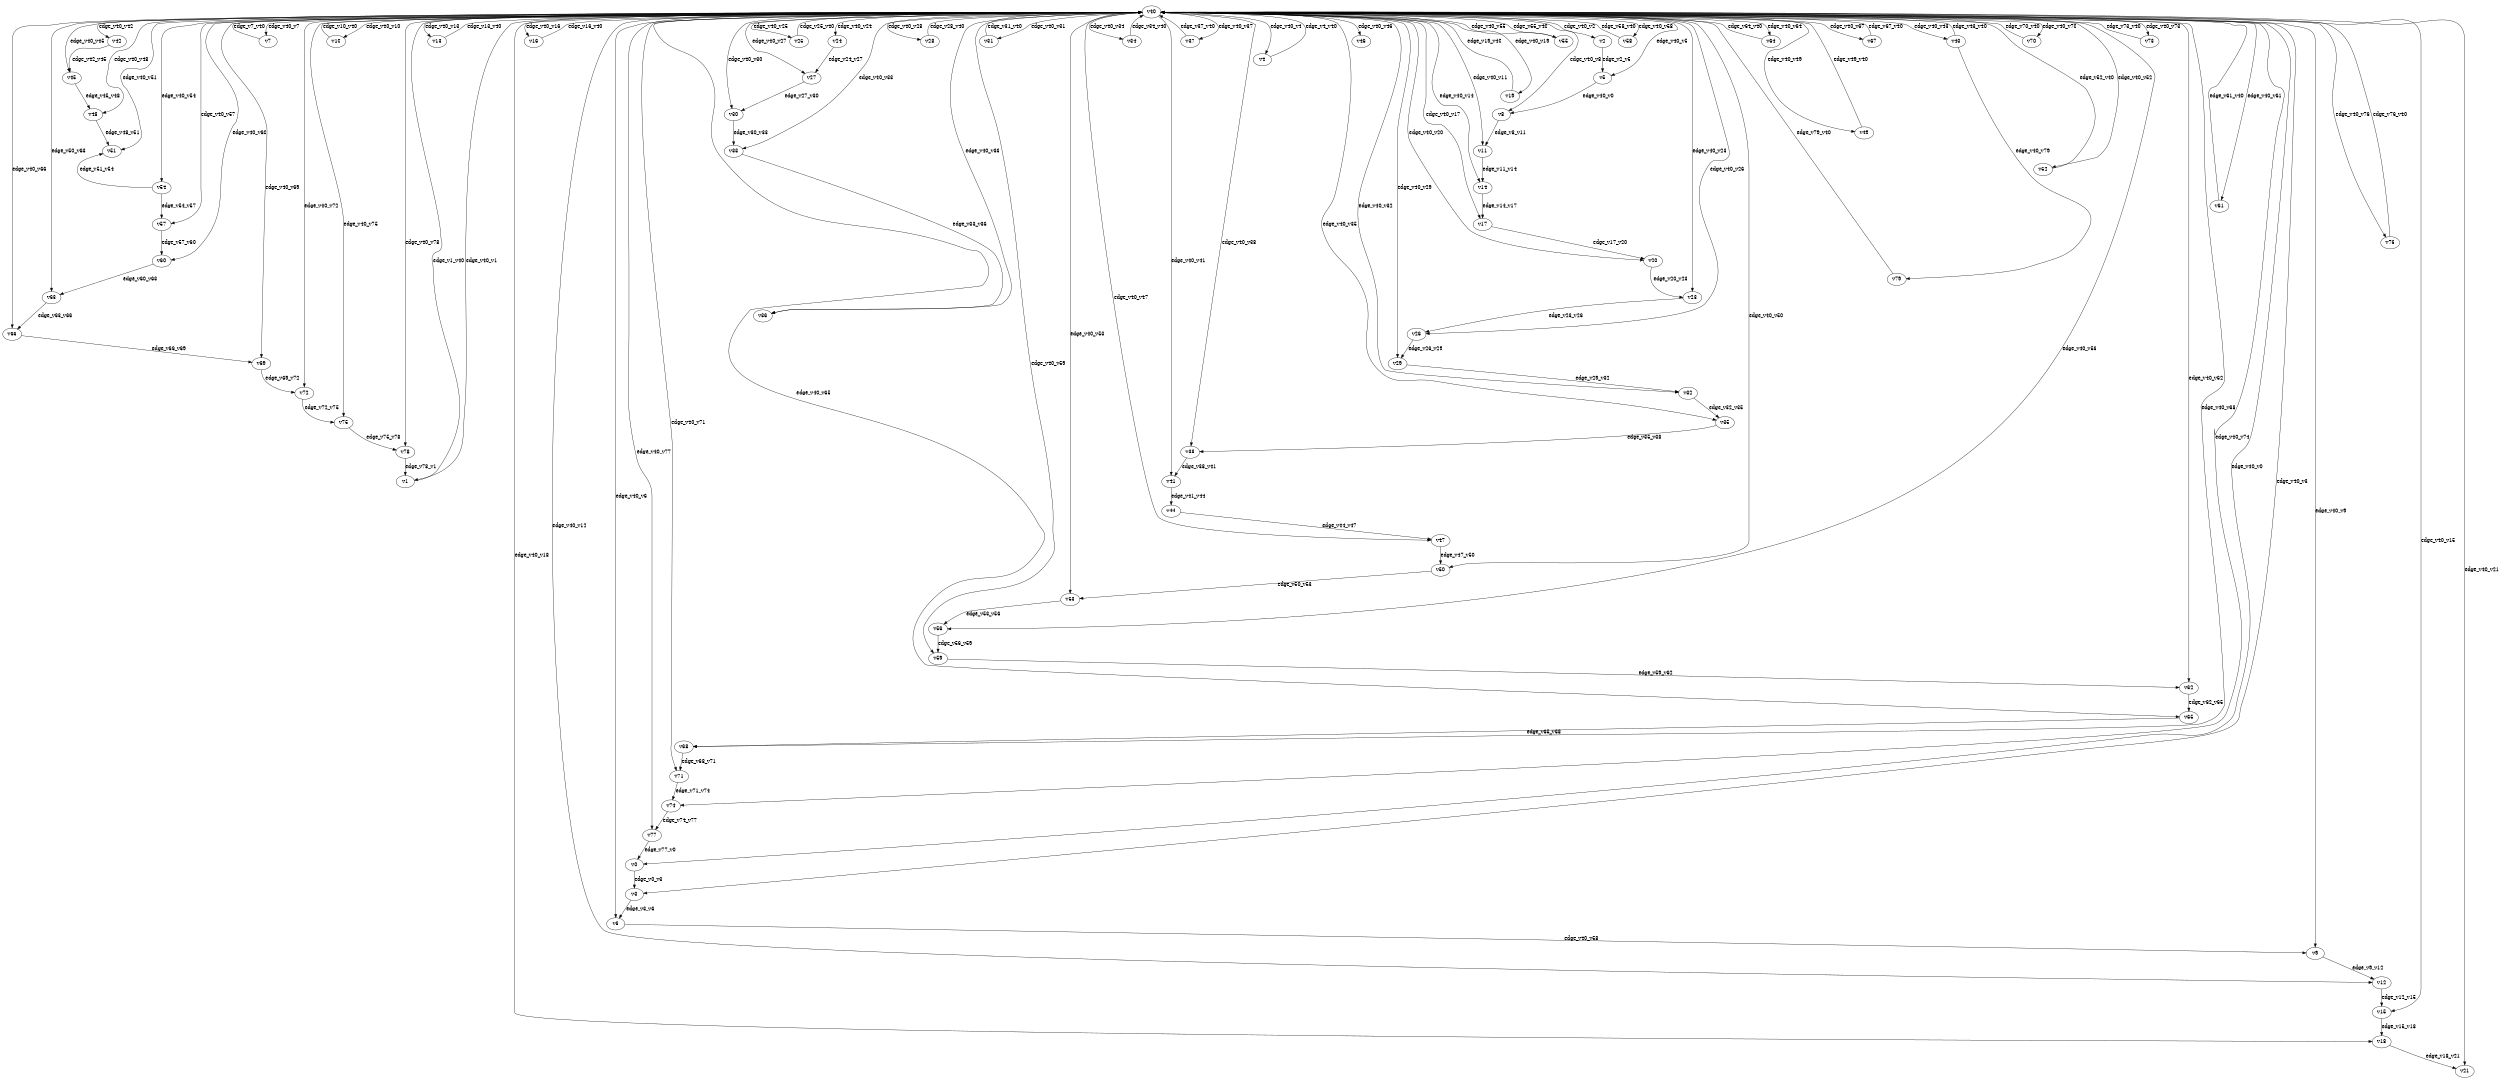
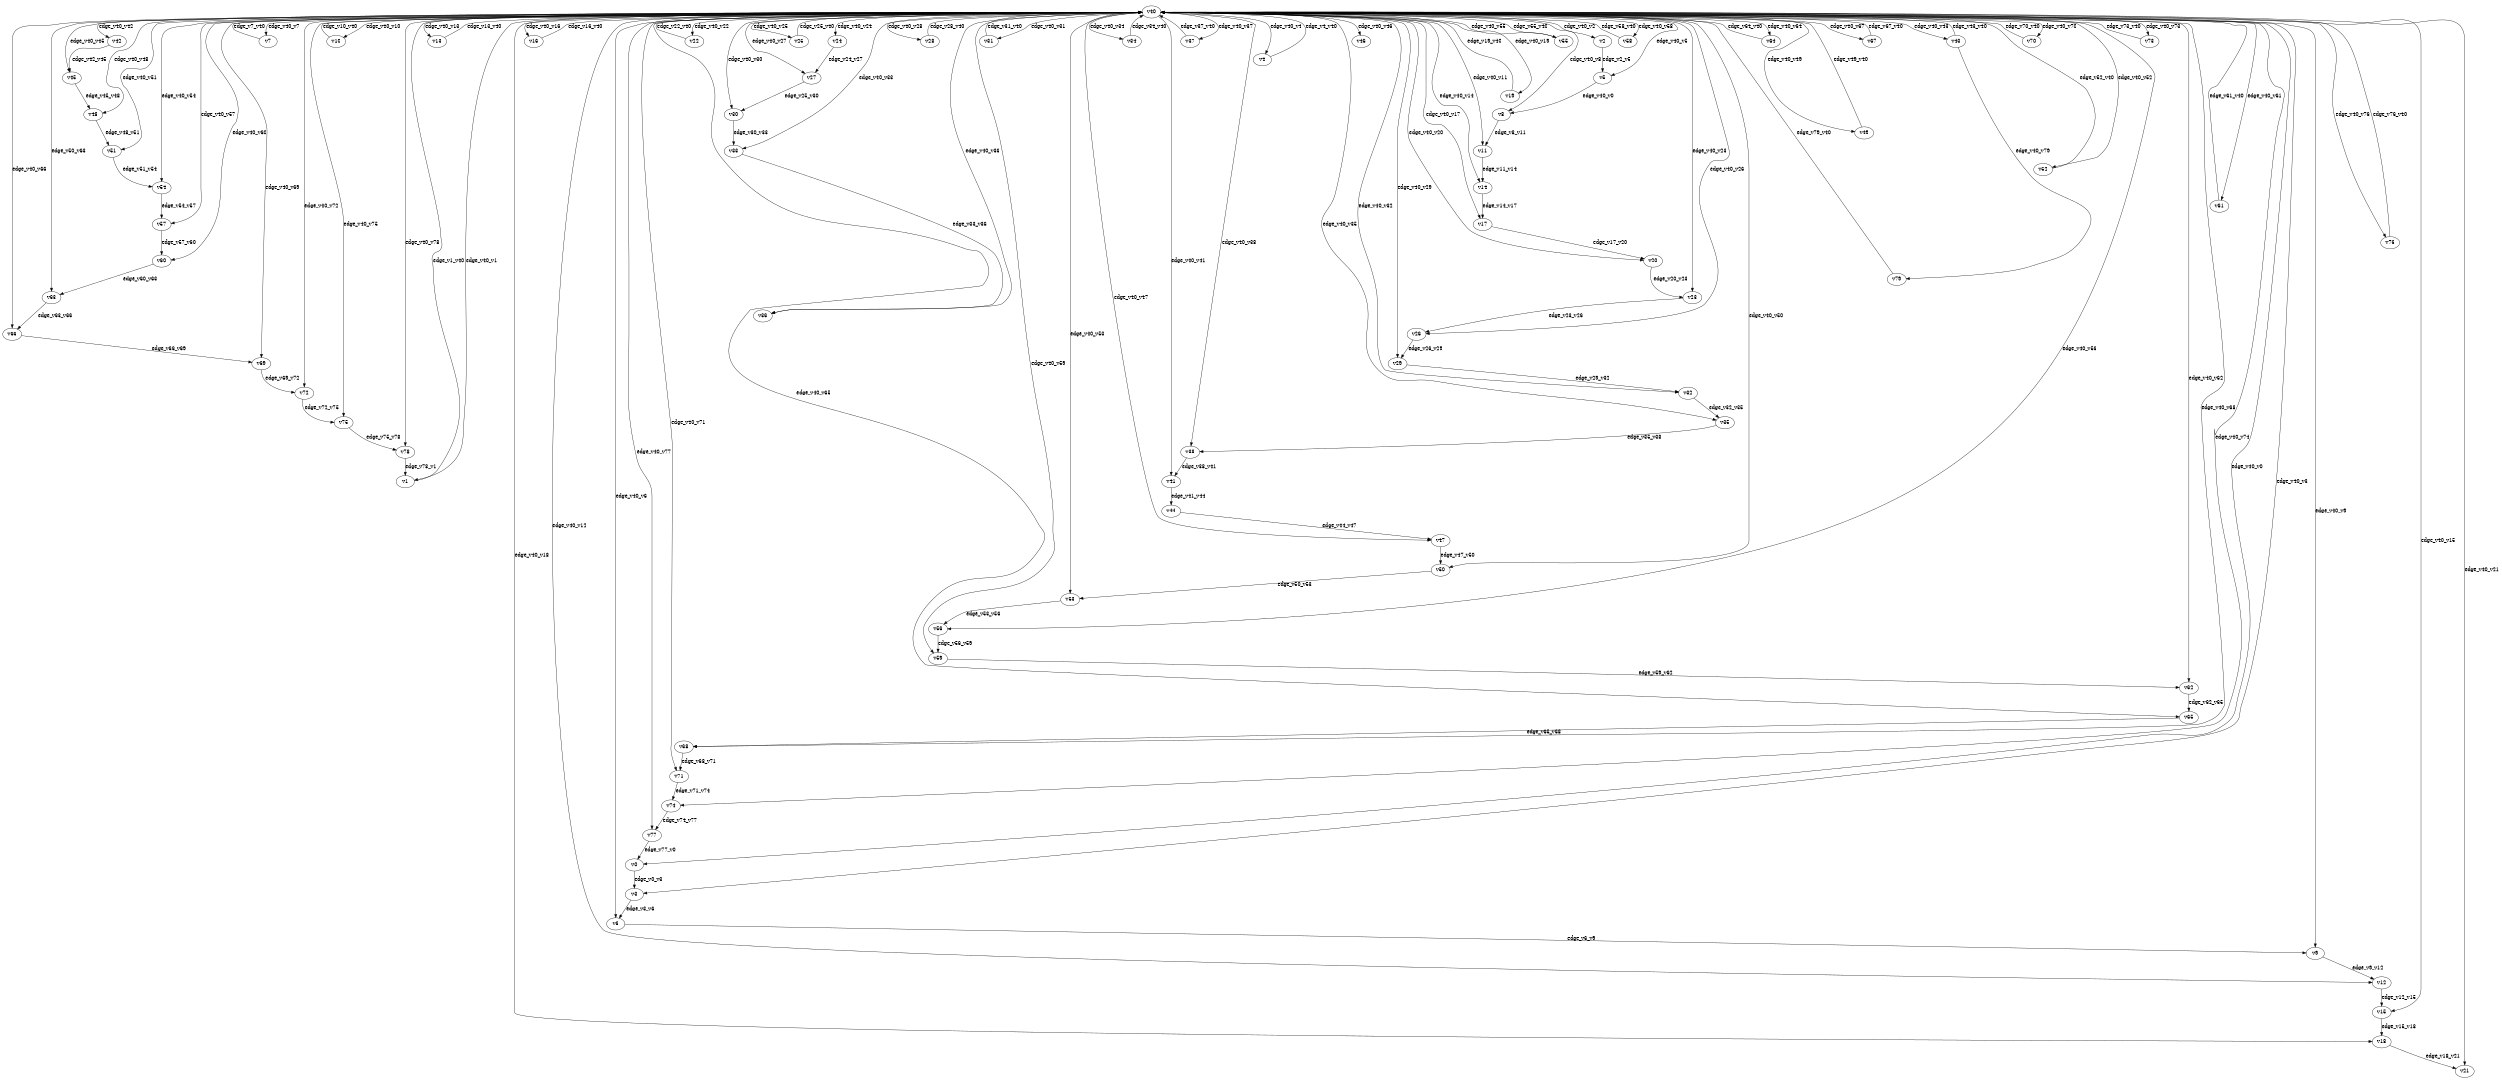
none -> (694, 41)
(802, 96) -> (802, 96)
(97, 183) -> (126, 178)
(1581, 939) -> (1581, 939)
